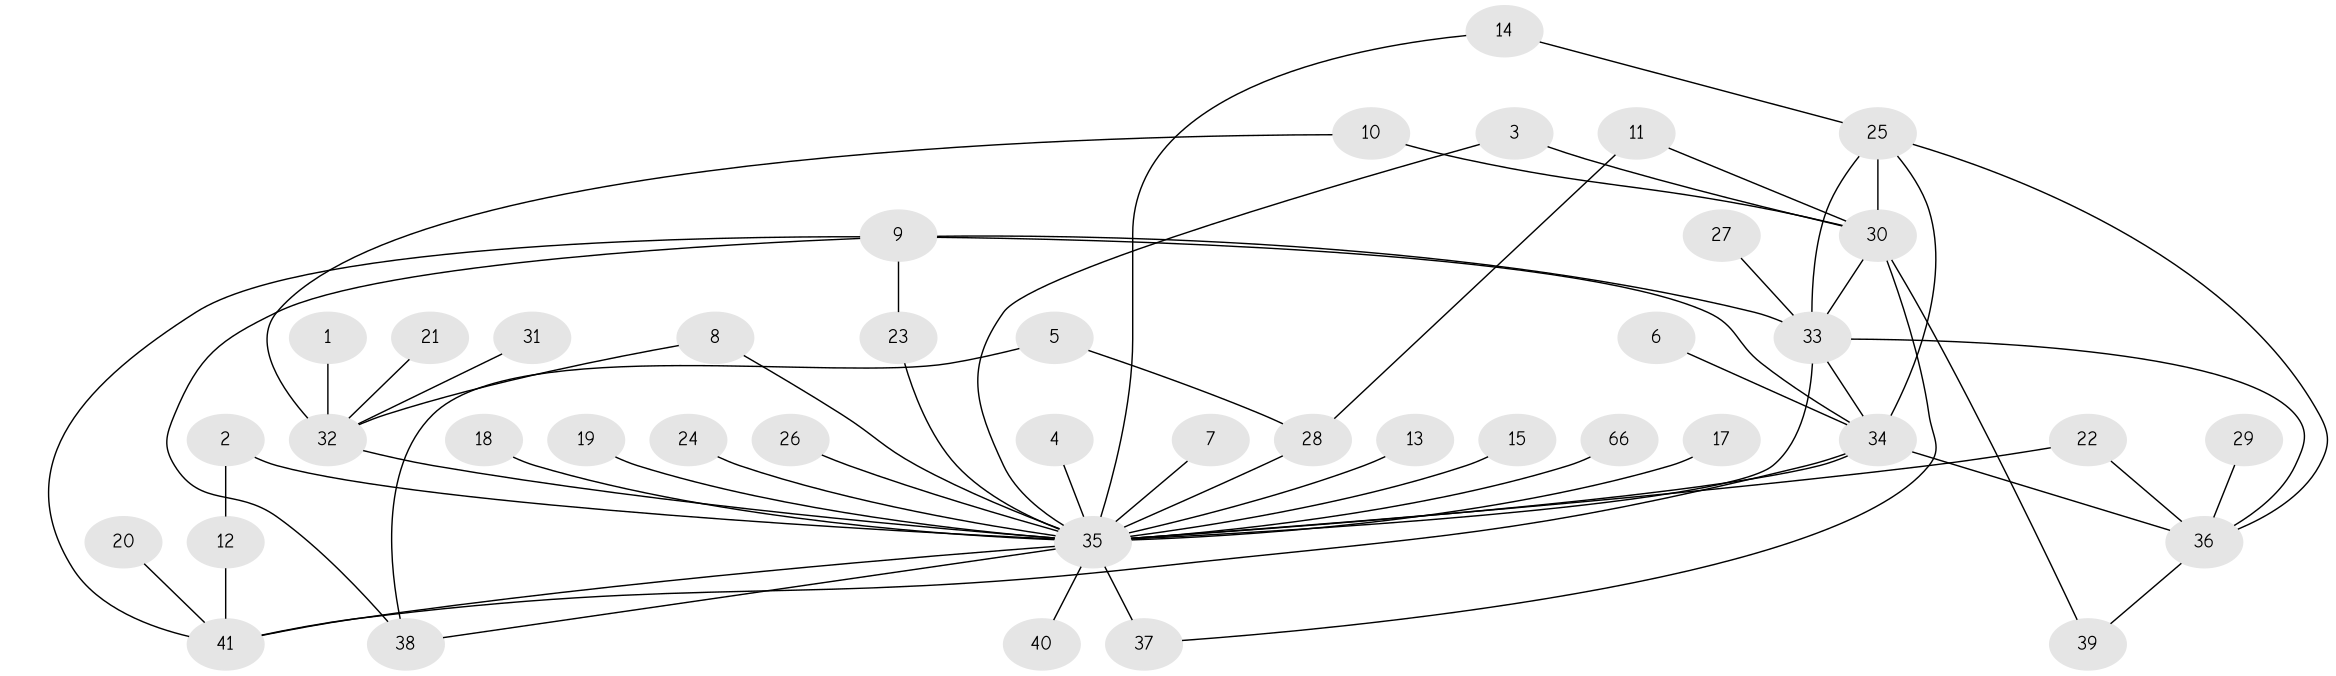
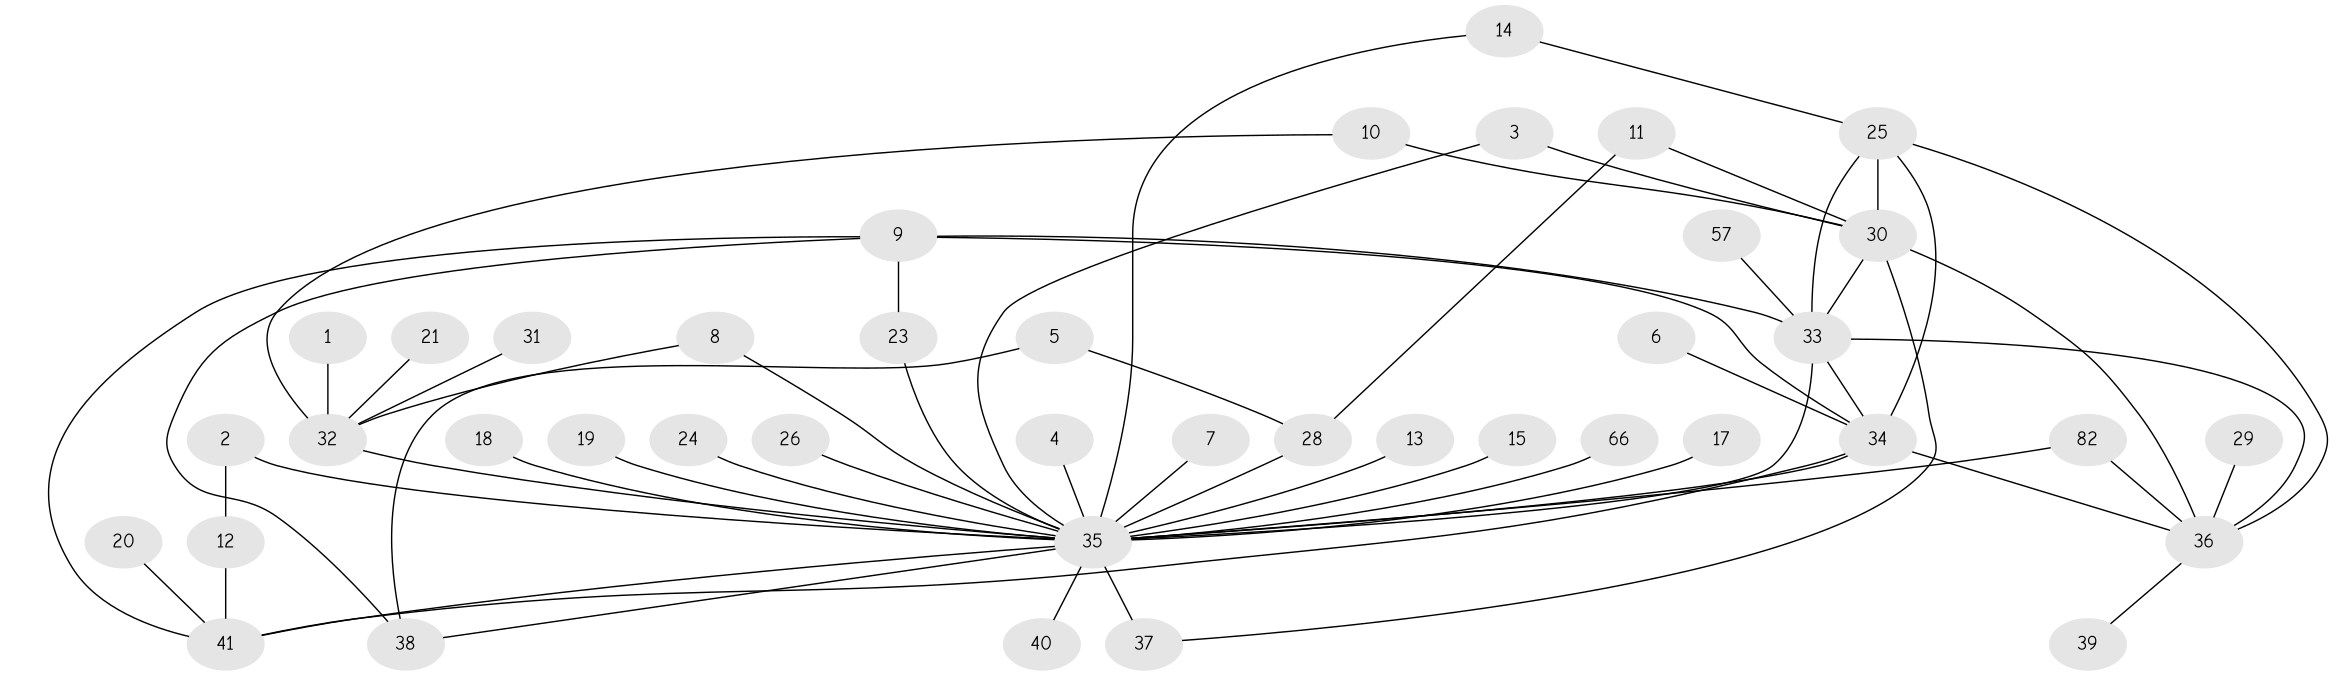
(1722, 236) -> (1722, 236)
(1988, 438) -> (2067, 339)
(2088, 440) -> (2088, 440)
